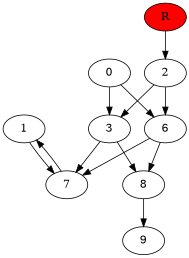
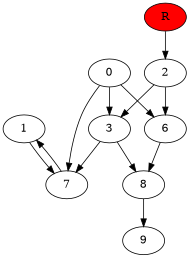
(120, 155) -> (79, 122)
